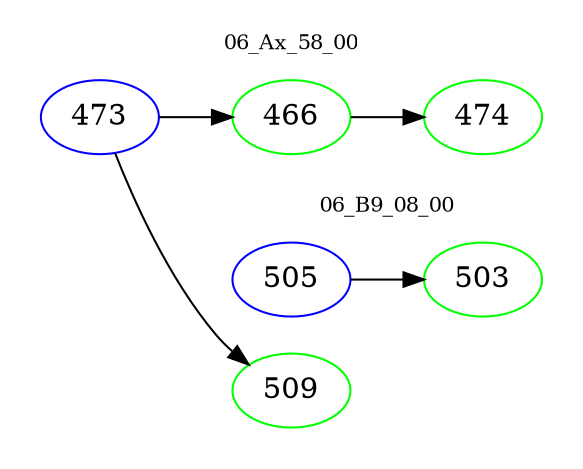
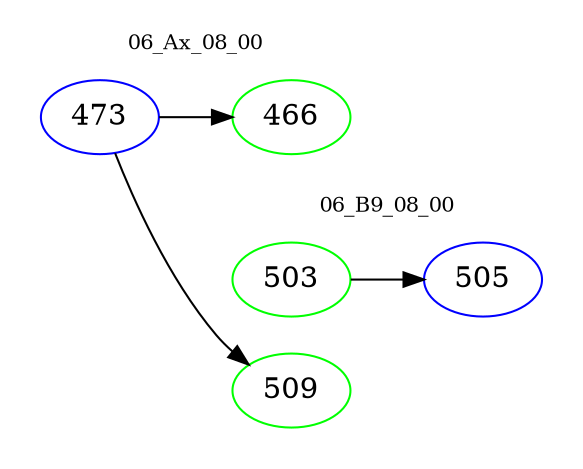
(291, 44) -> (196, 44)
(483, 117) -> none
(377, 280) -> (377, 280)
